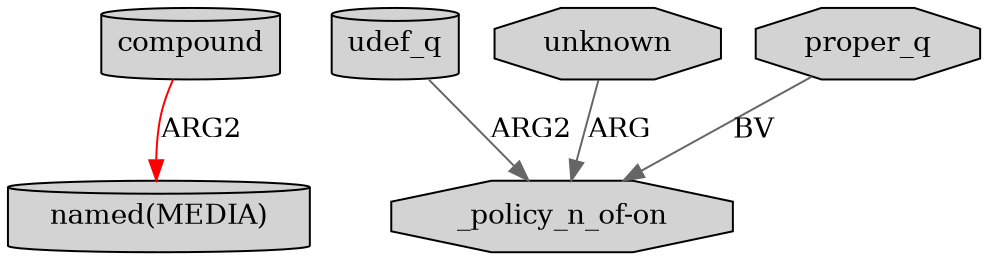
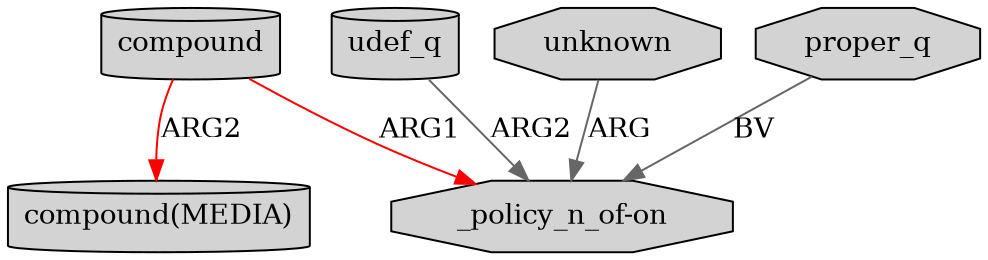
none -> (351, 132)
(159, 216) -> (159, 216)
